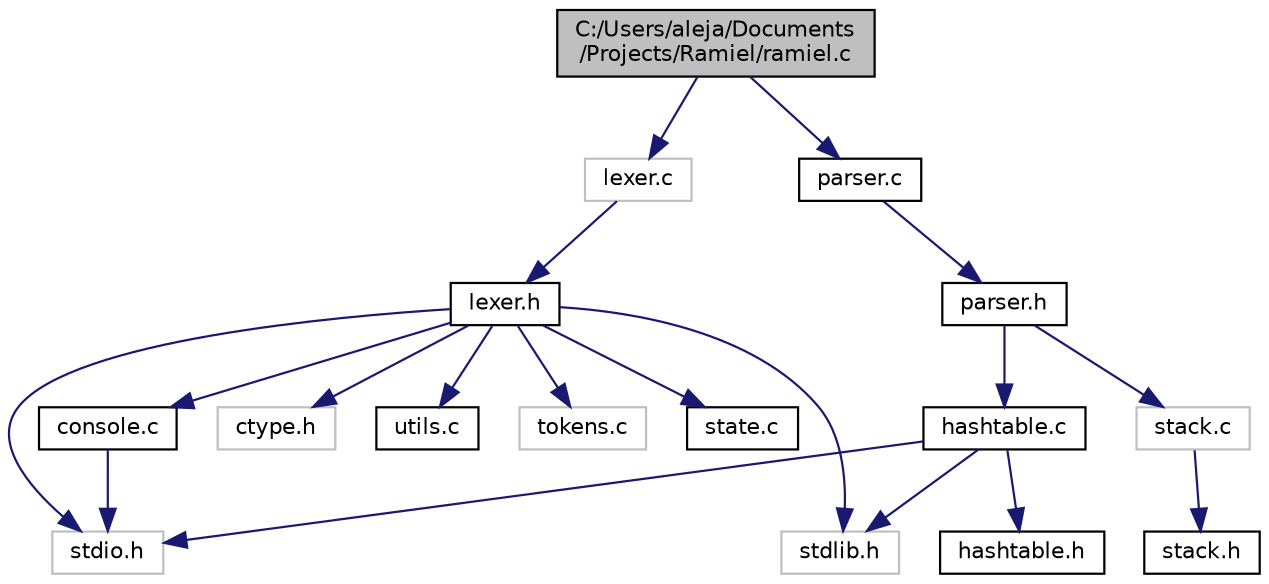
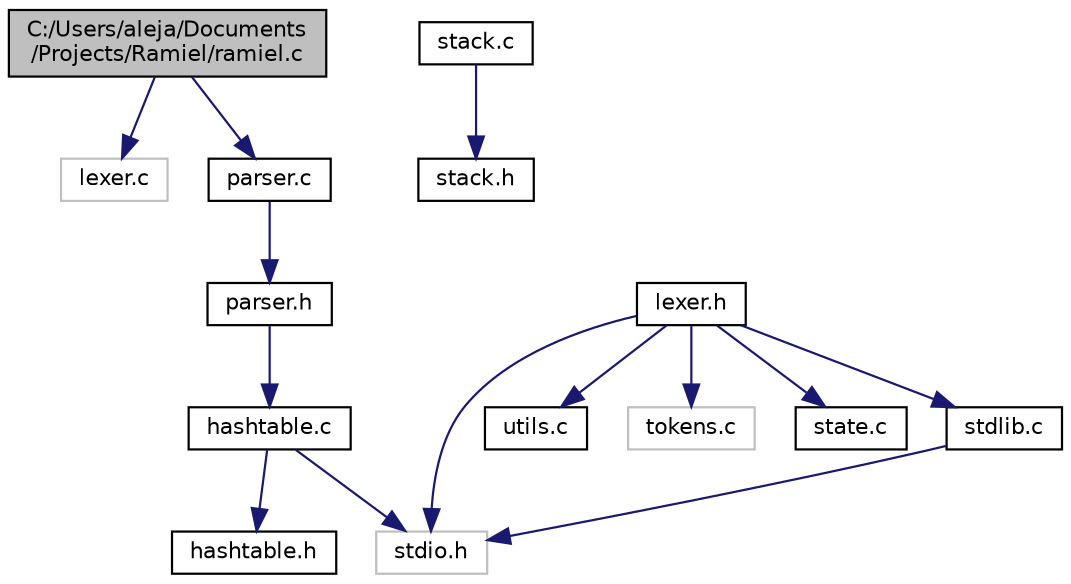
(580, 234) -> none
(1089, 360) -> none
(108, 428) -> (1004, 428)
(276, 428) -> none
(1193, 428) -> (476, 43)
(840, 553) -> none
